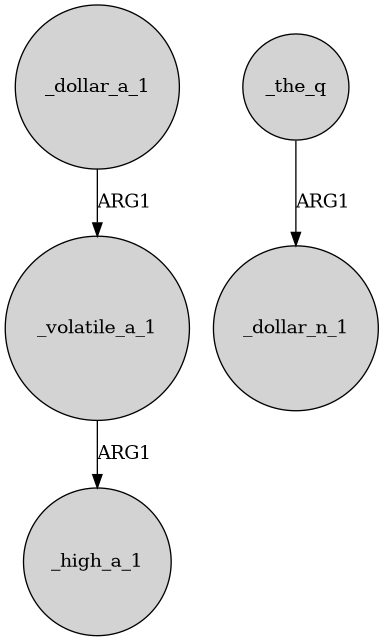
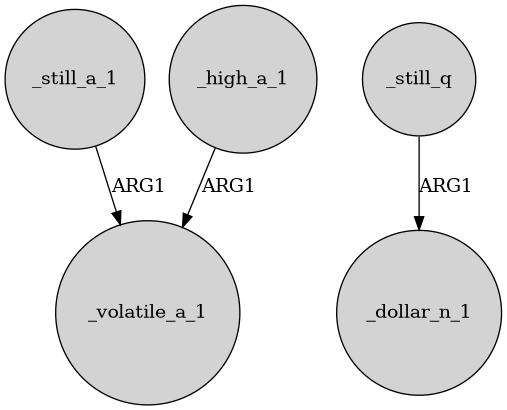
(97, 87) -> (75, 79)
(296, 87) -> (419, 79)
(97, 448) -> (201, 181)
